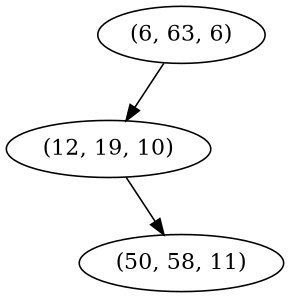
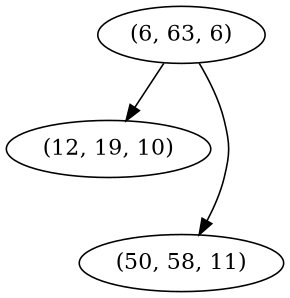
(141, 199) -> (228, 141)
